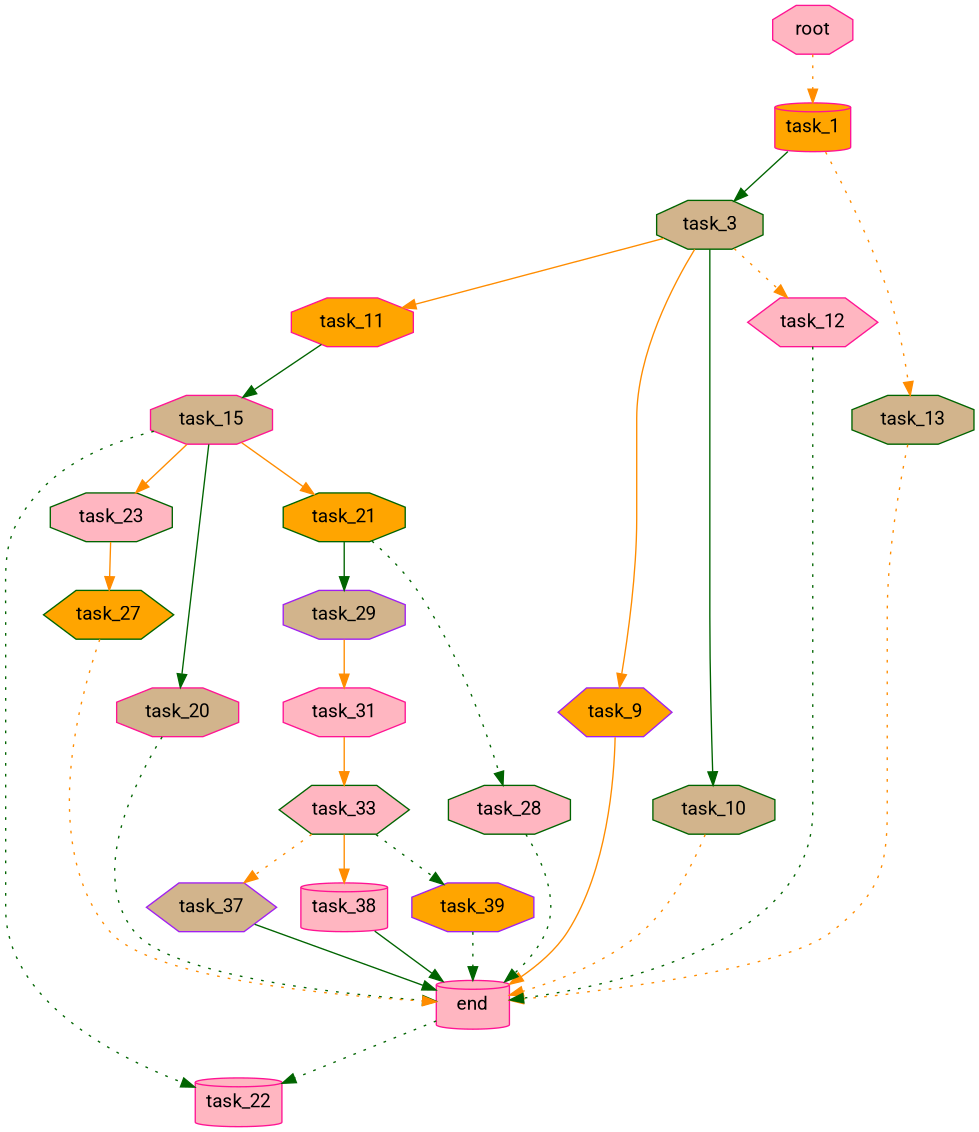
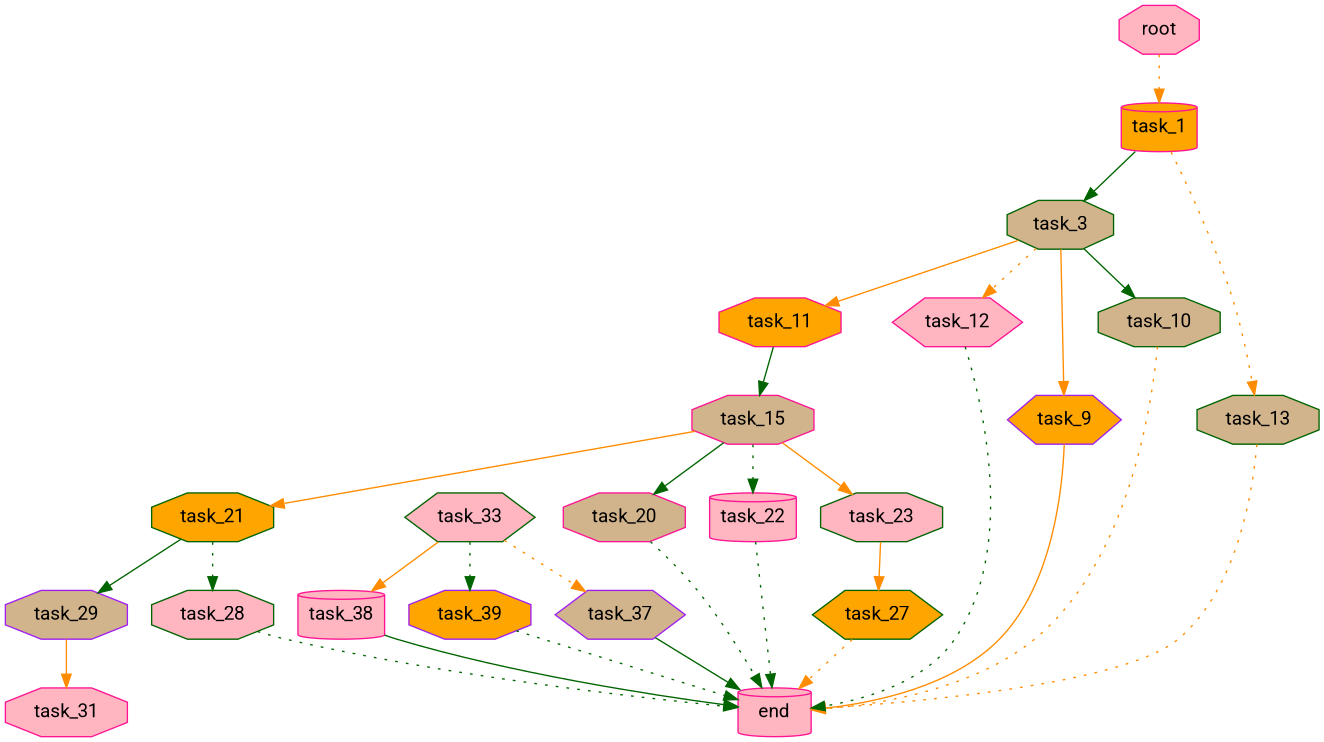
(344, 754) -> none
(366, 1049) -> (763, 608)
